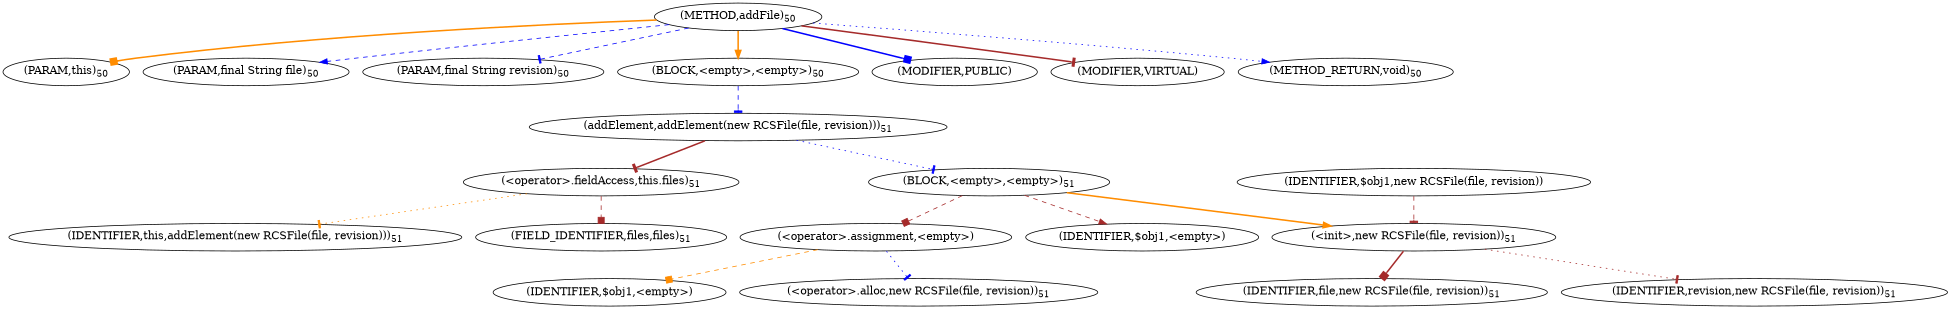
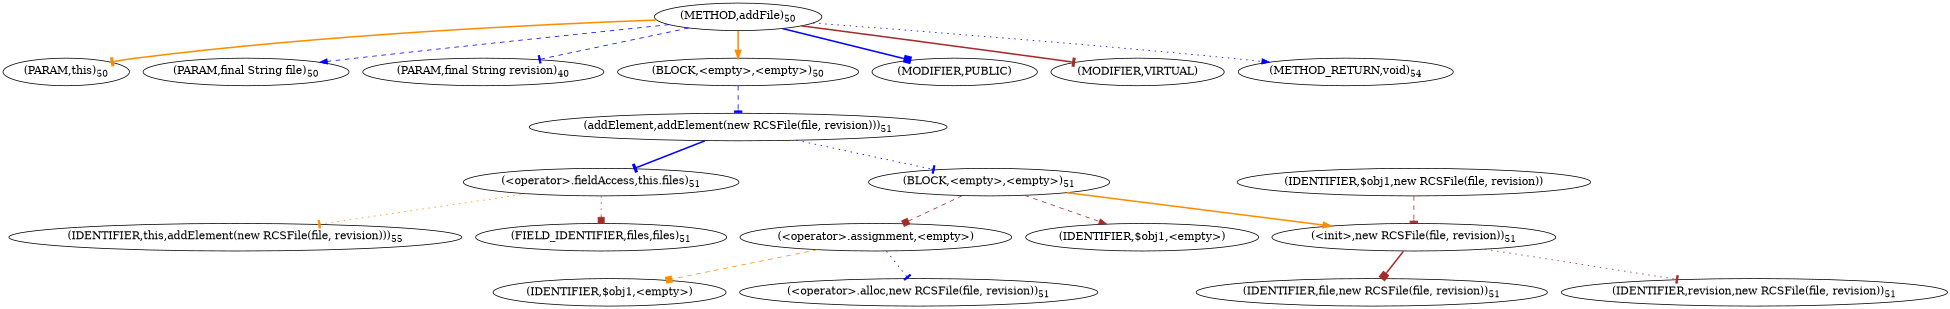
(385, 35) -> (385, 35)
(564, 71) -> (564, 71)
(1416, 71) -> (1416, 71)
(671, 154) -> (671, 154)
(601, 206) -> (601, 206)
(397, 236) -> (397, 236)
